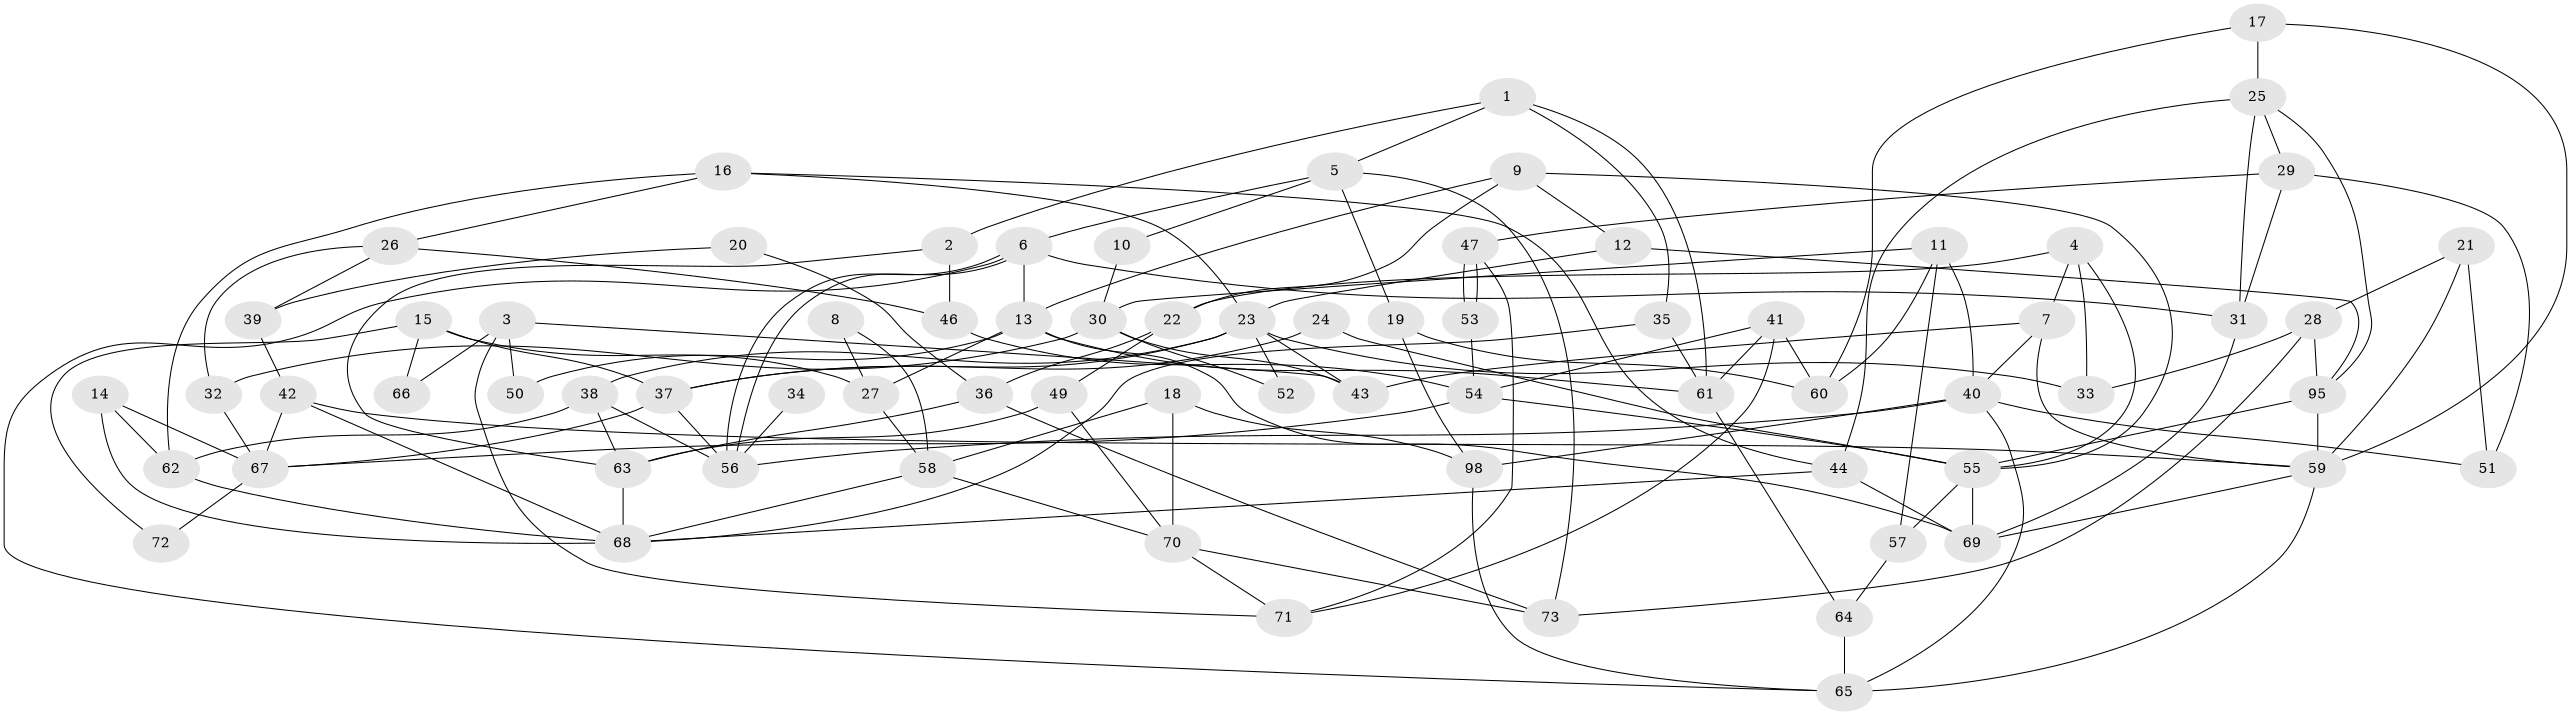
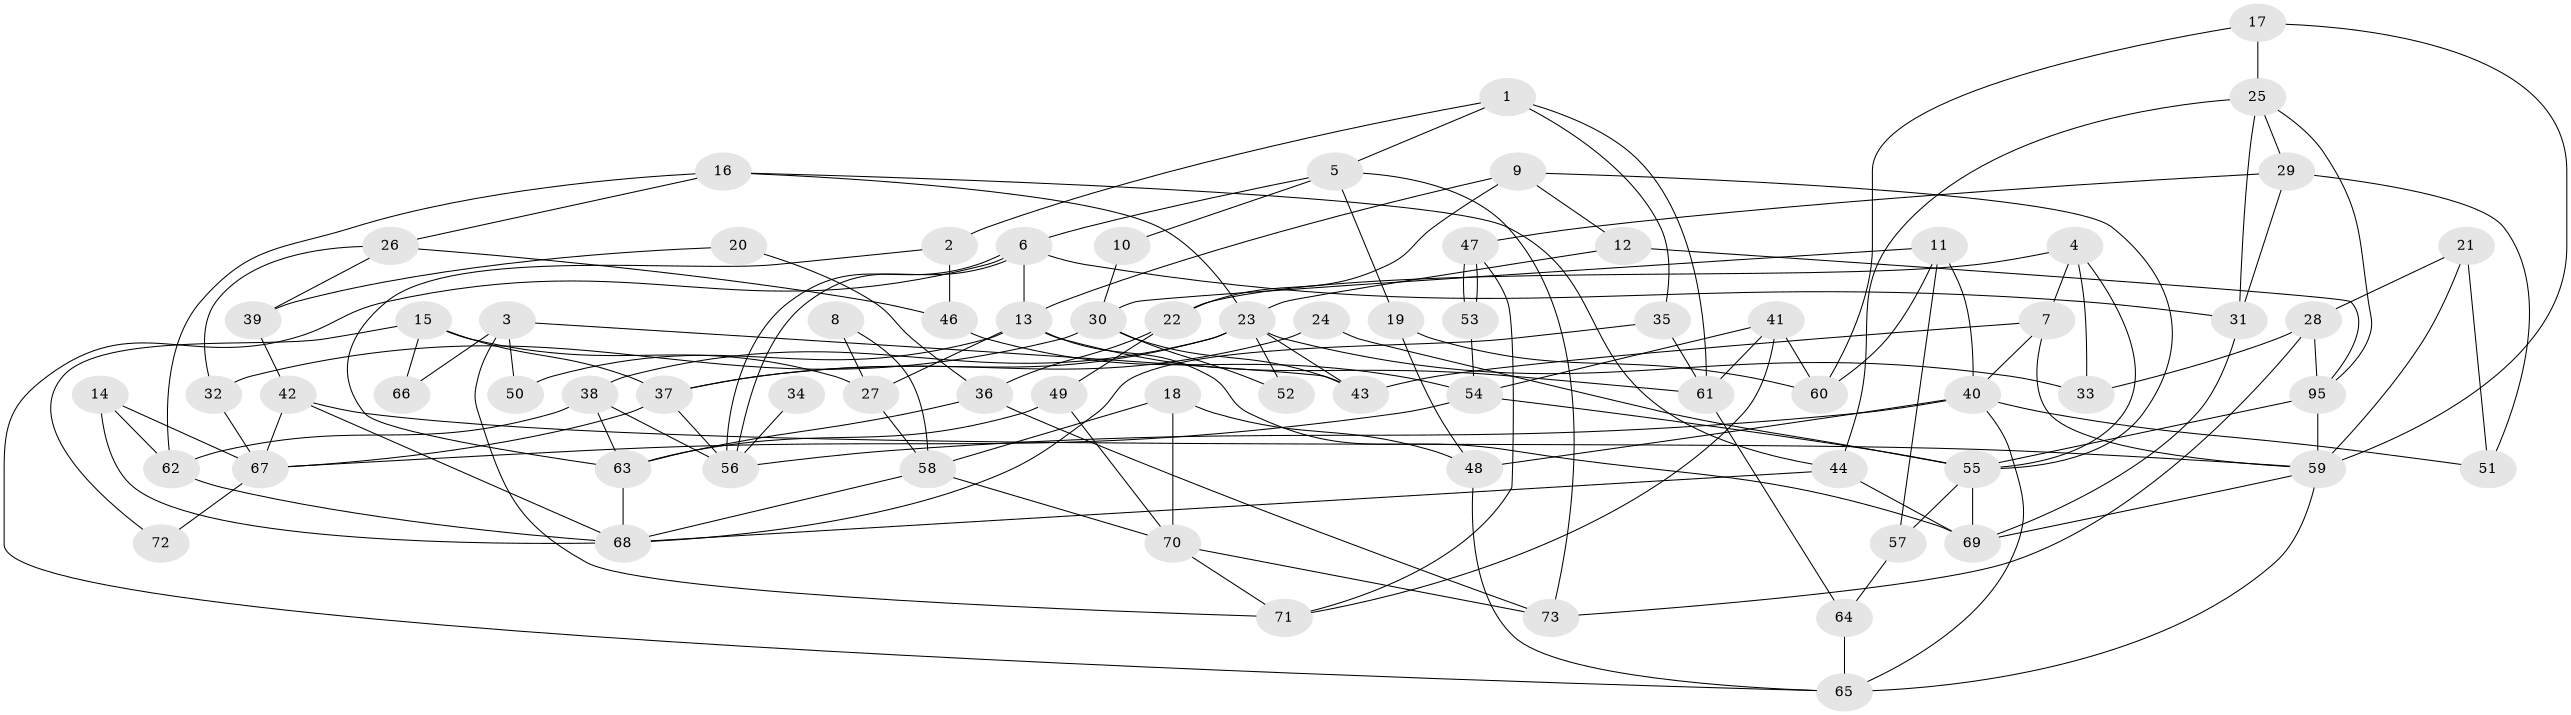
(1475, 469) -> (1475, 469)
